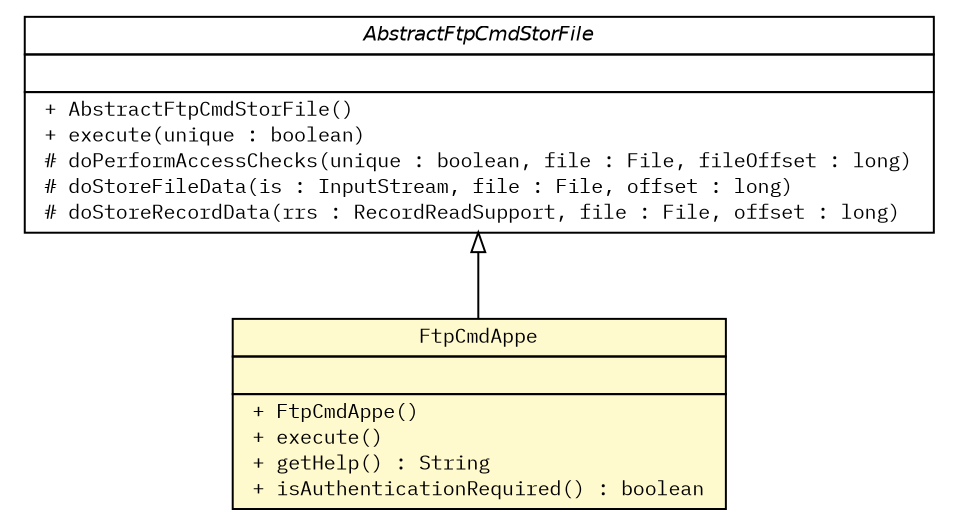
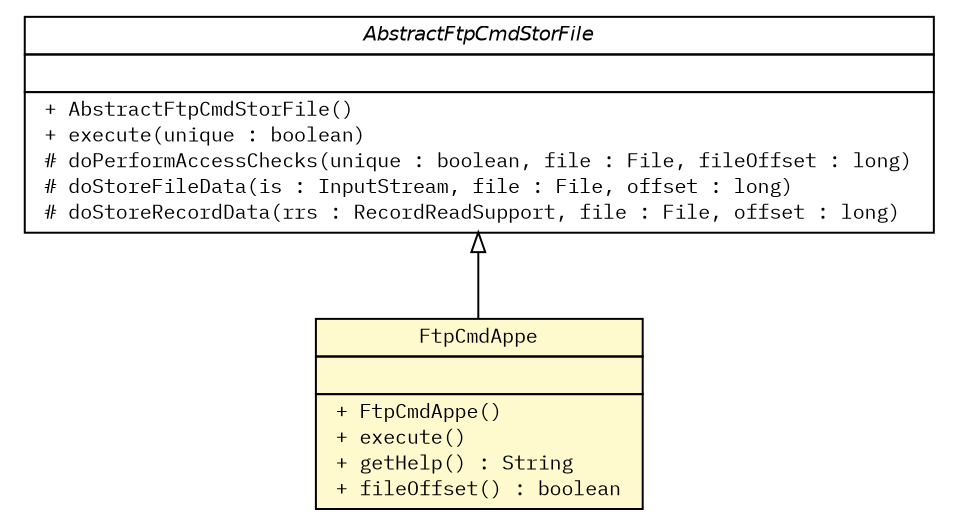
(479, 489) -> (479, 489)
